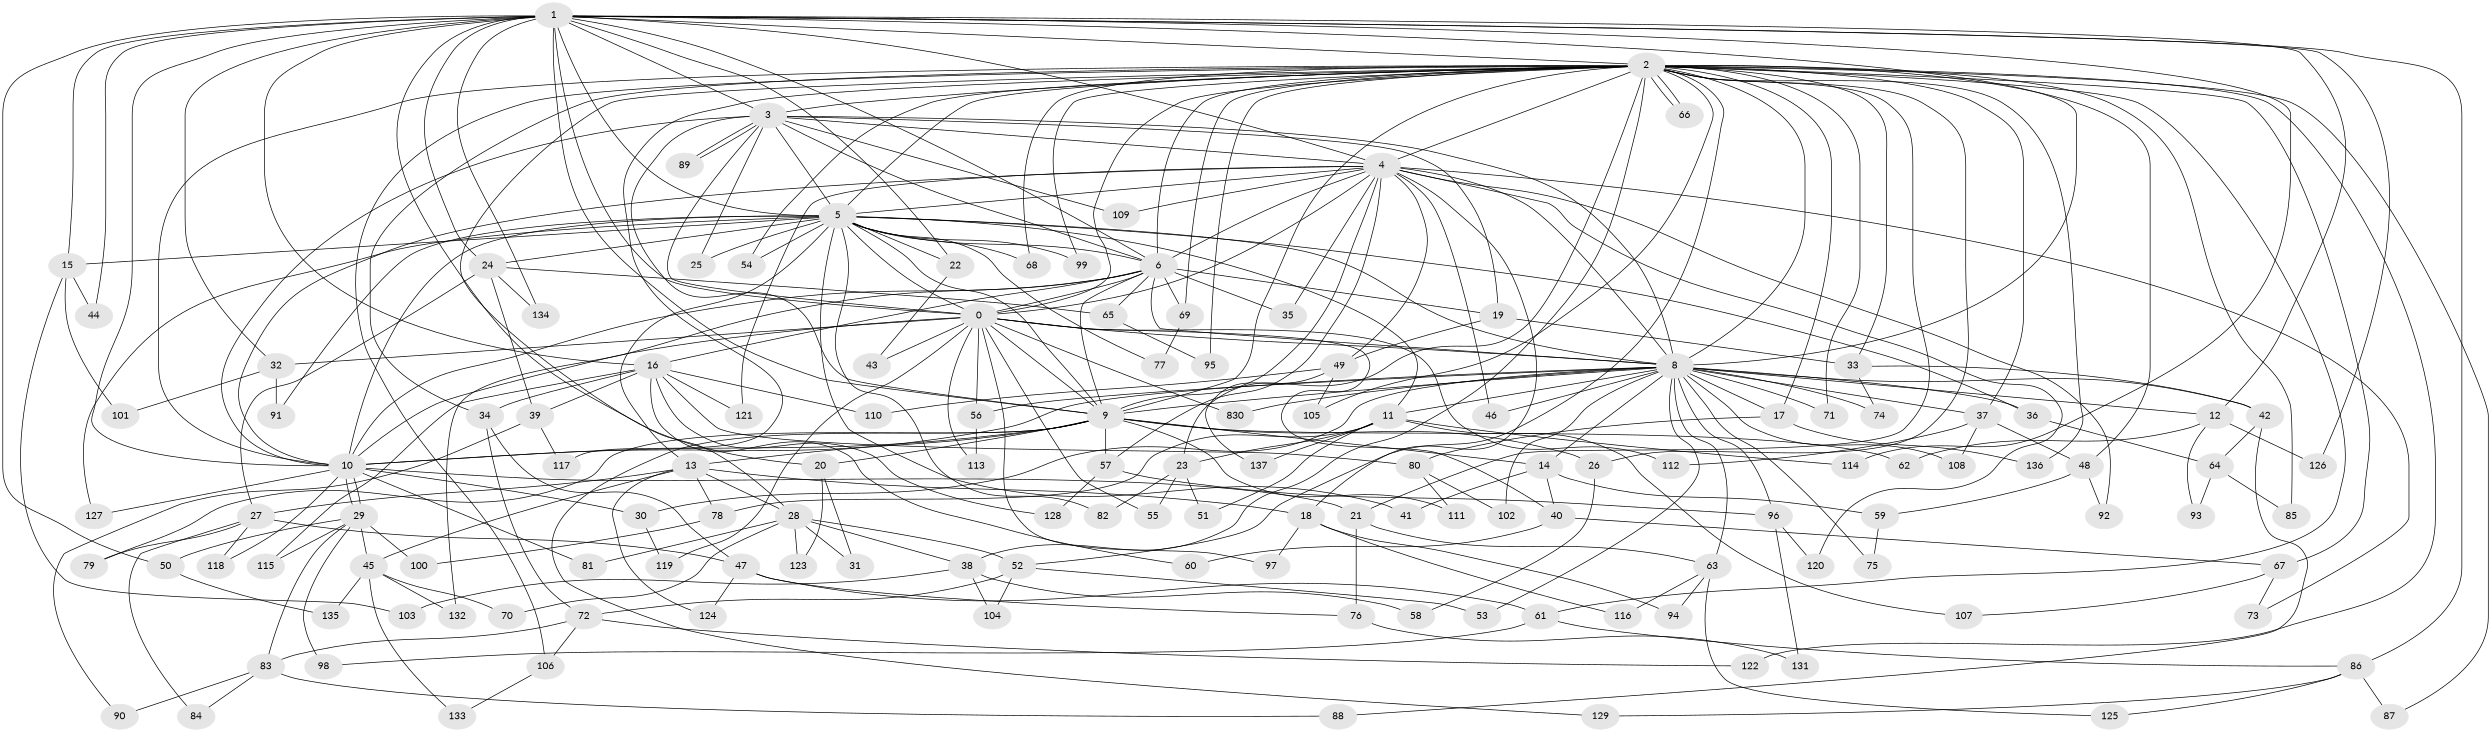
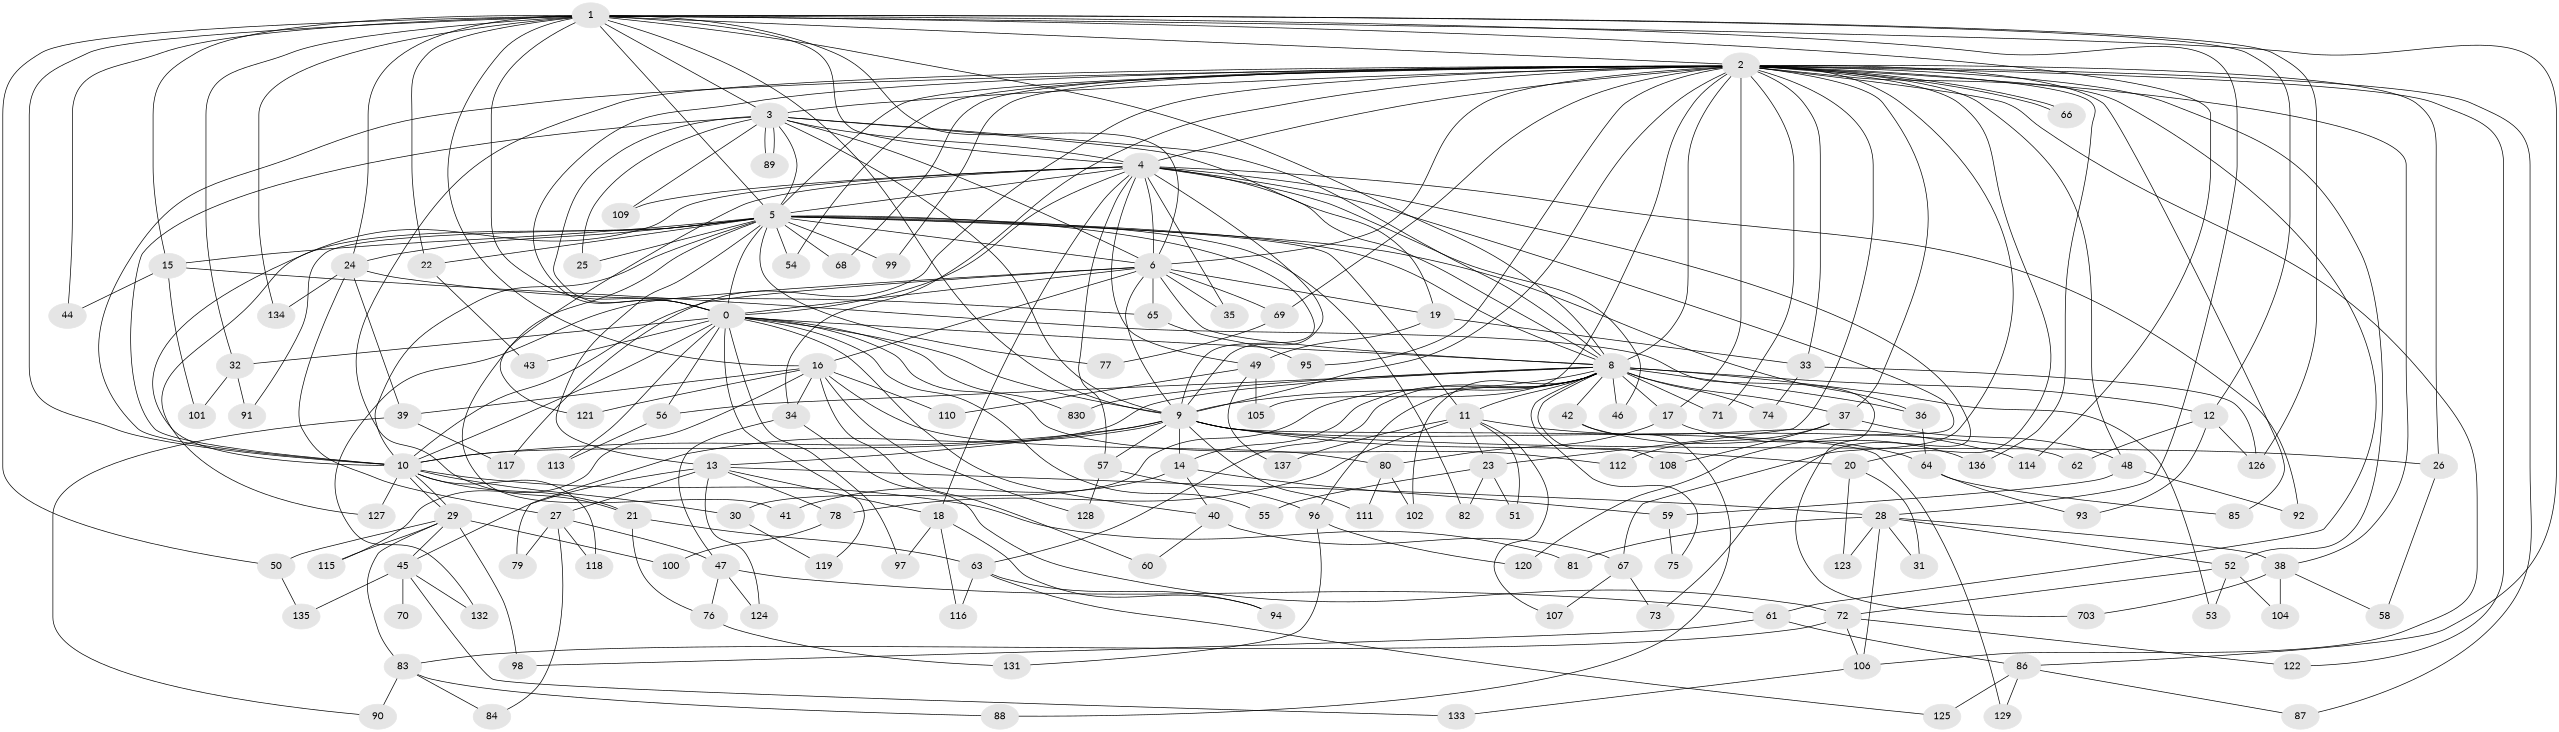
(2063, 374) -> (2059, 378)
(667, 589) -> (1872, 592)
(407, 617) -> (2086, 617)
